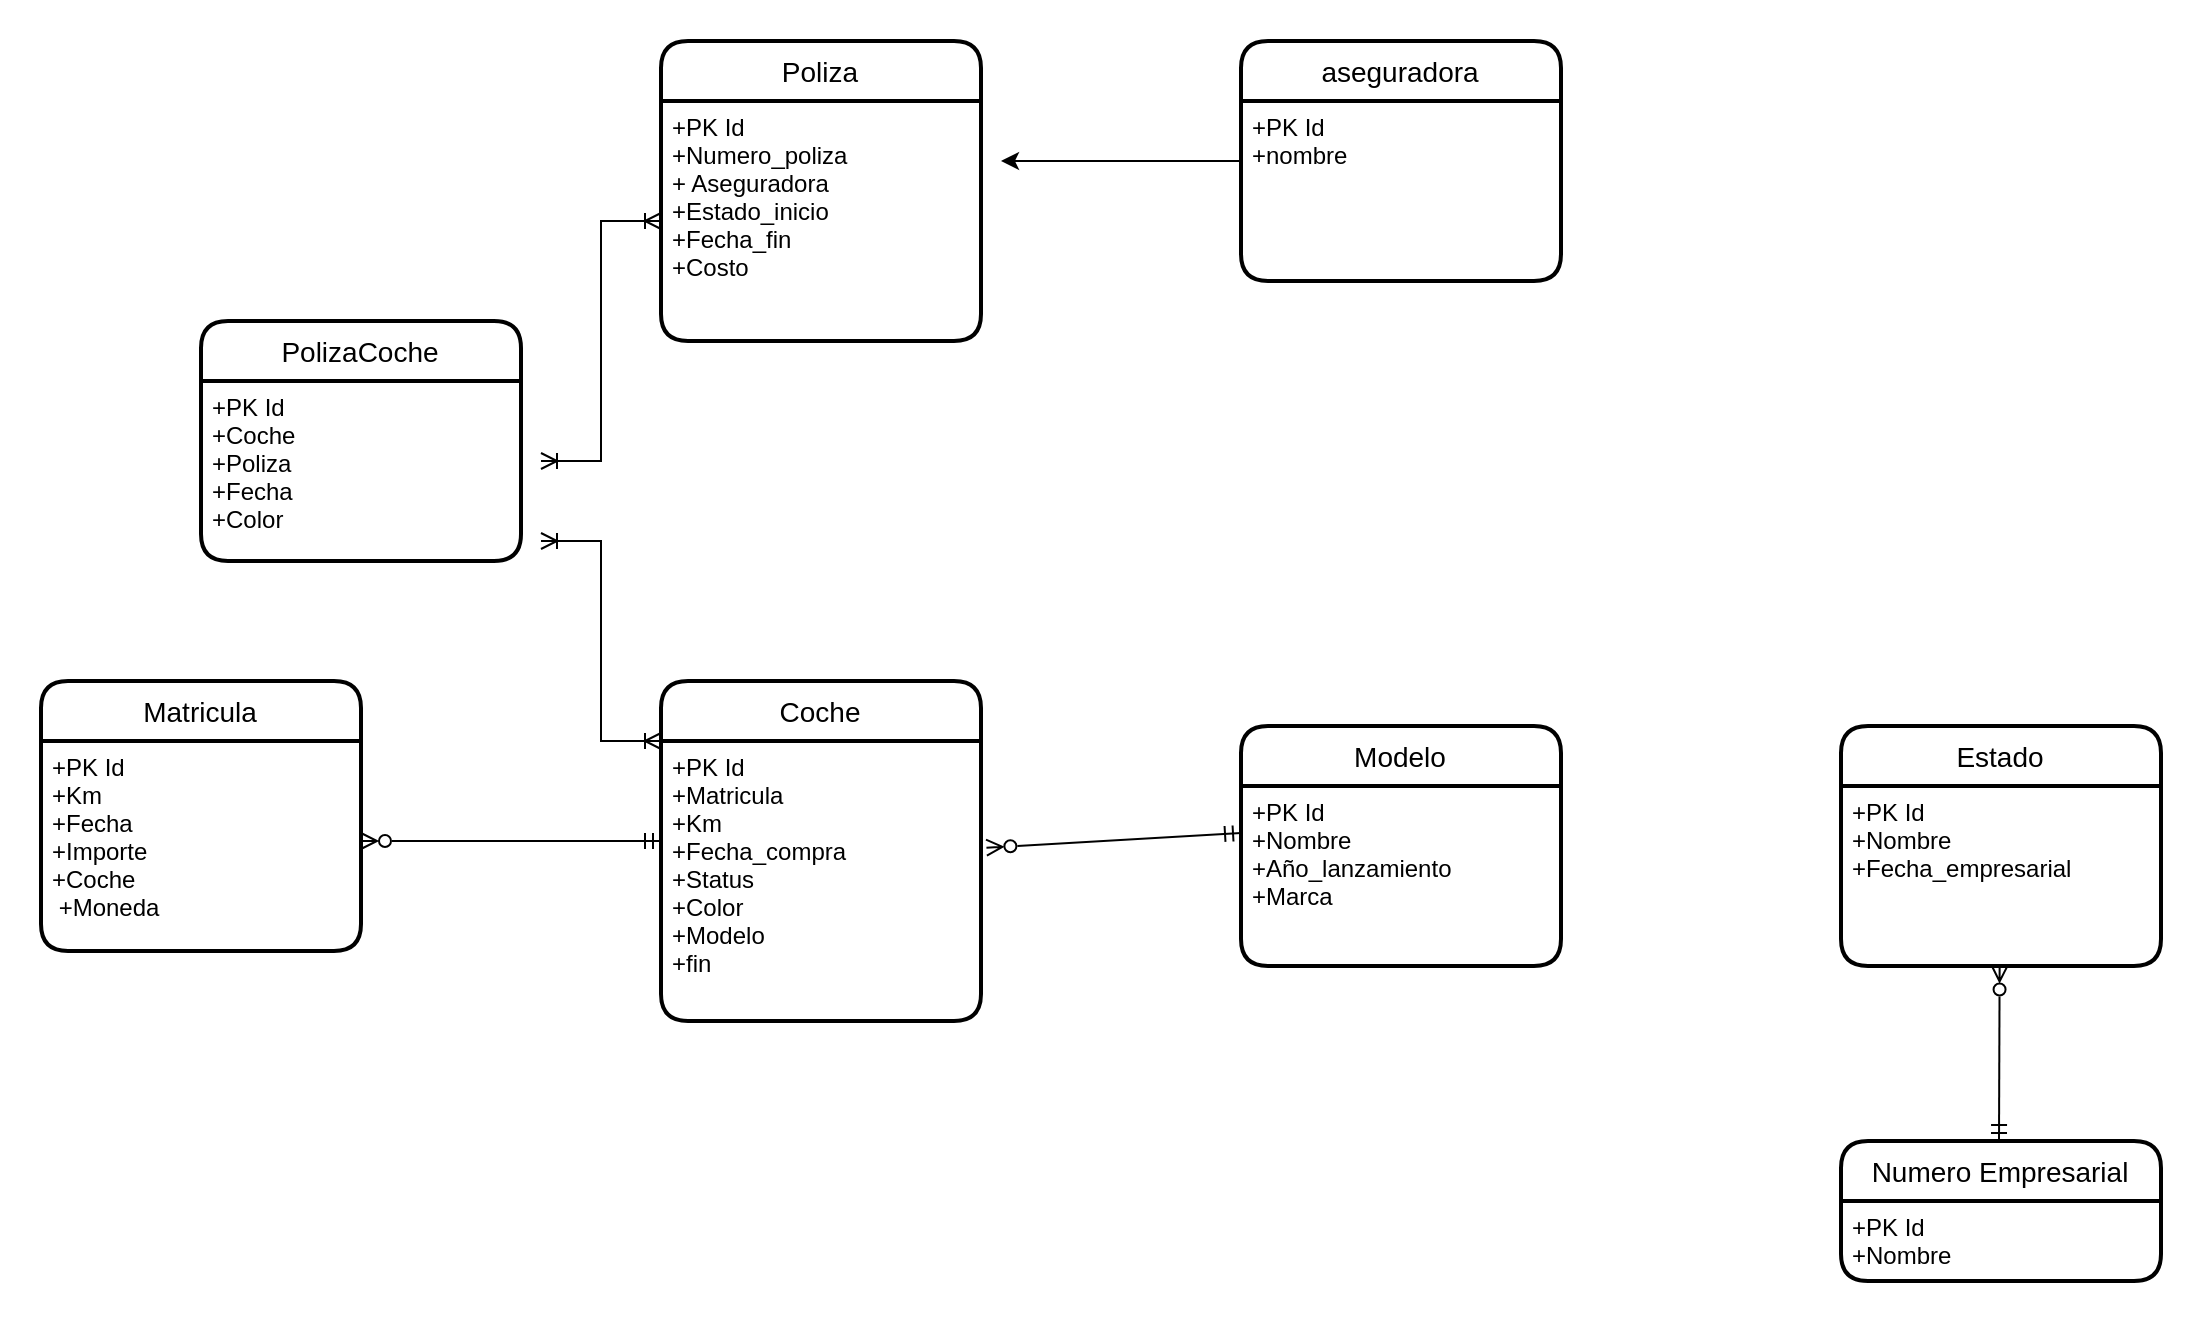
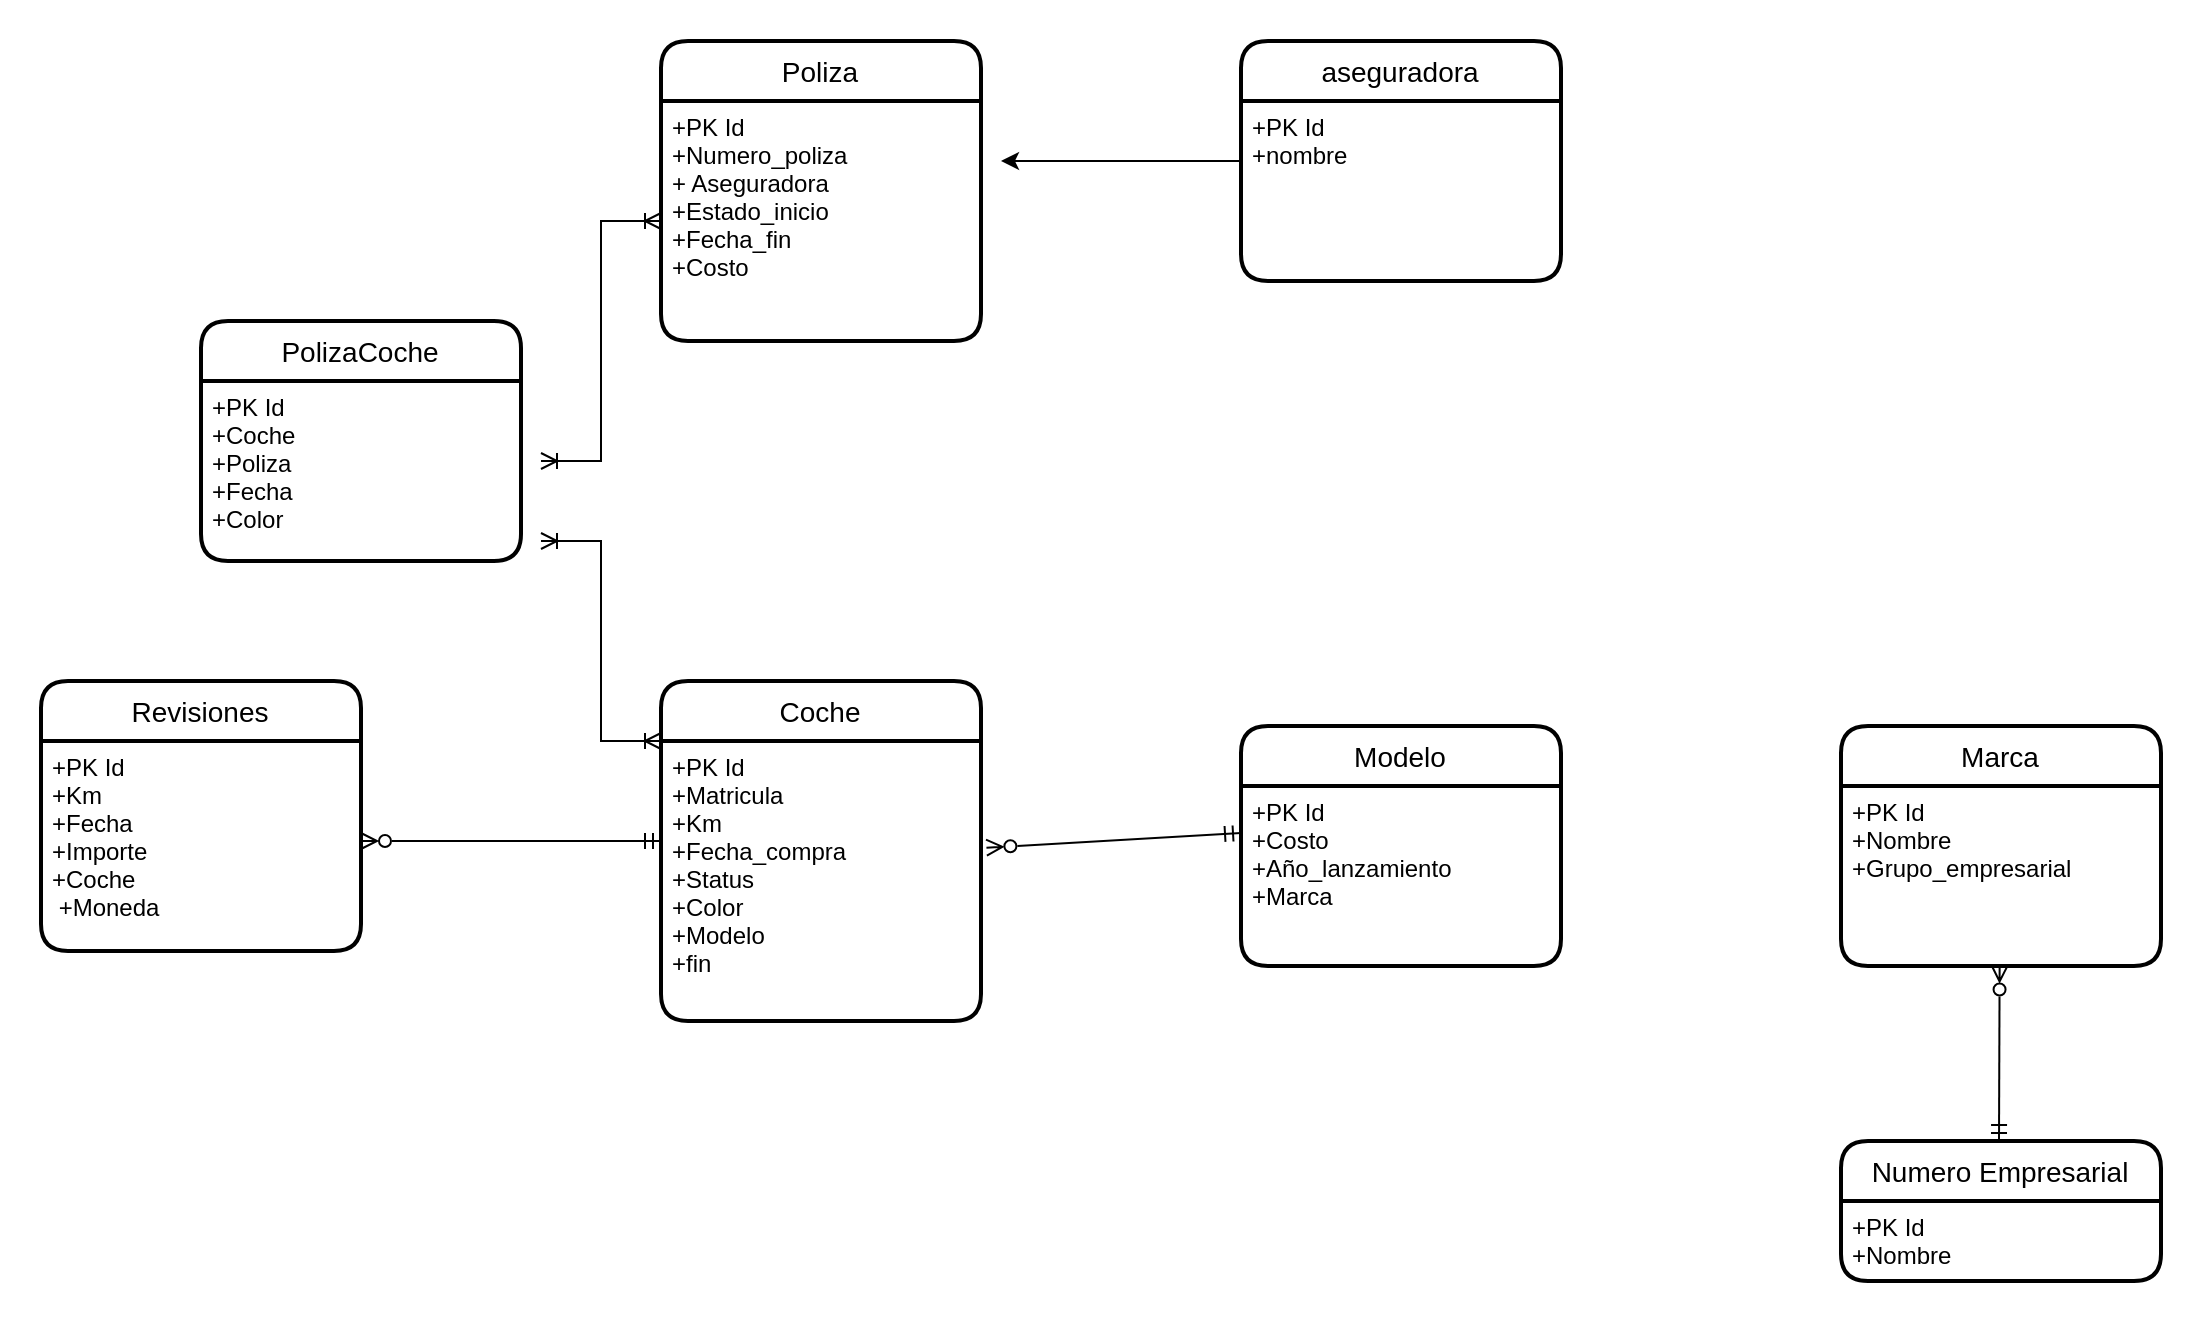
(200, 713) -> (200, 713)
(2000, 758) -> (2000, 758)
(1289, 813) -> (1289, 813)
(1889, 813) -> (1889, 813)
